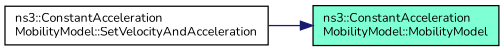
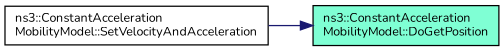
(406, 26) -> (406, 26)
